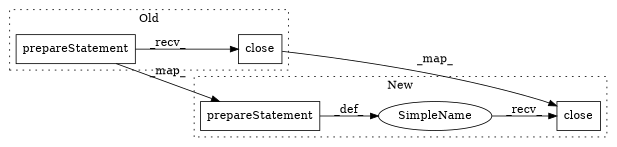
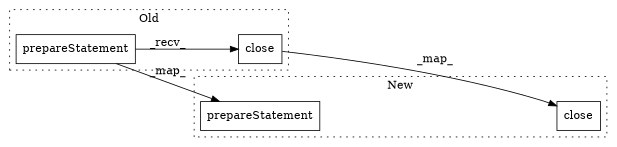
(435, 116) -> none
